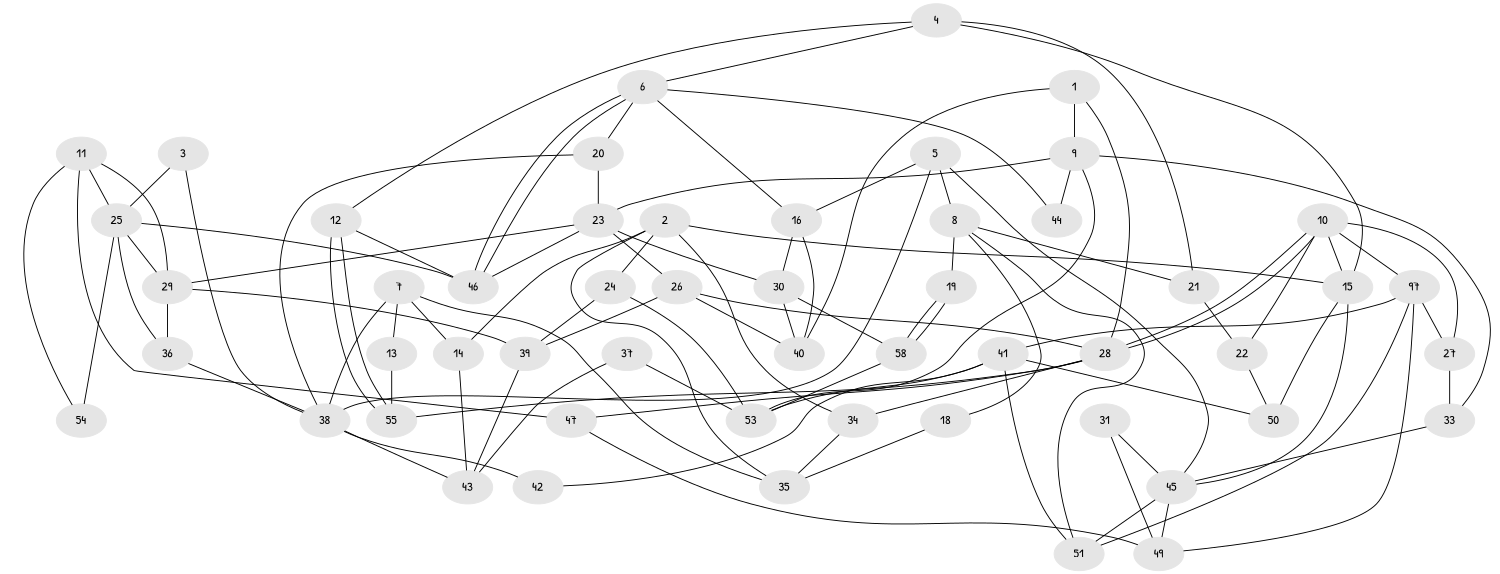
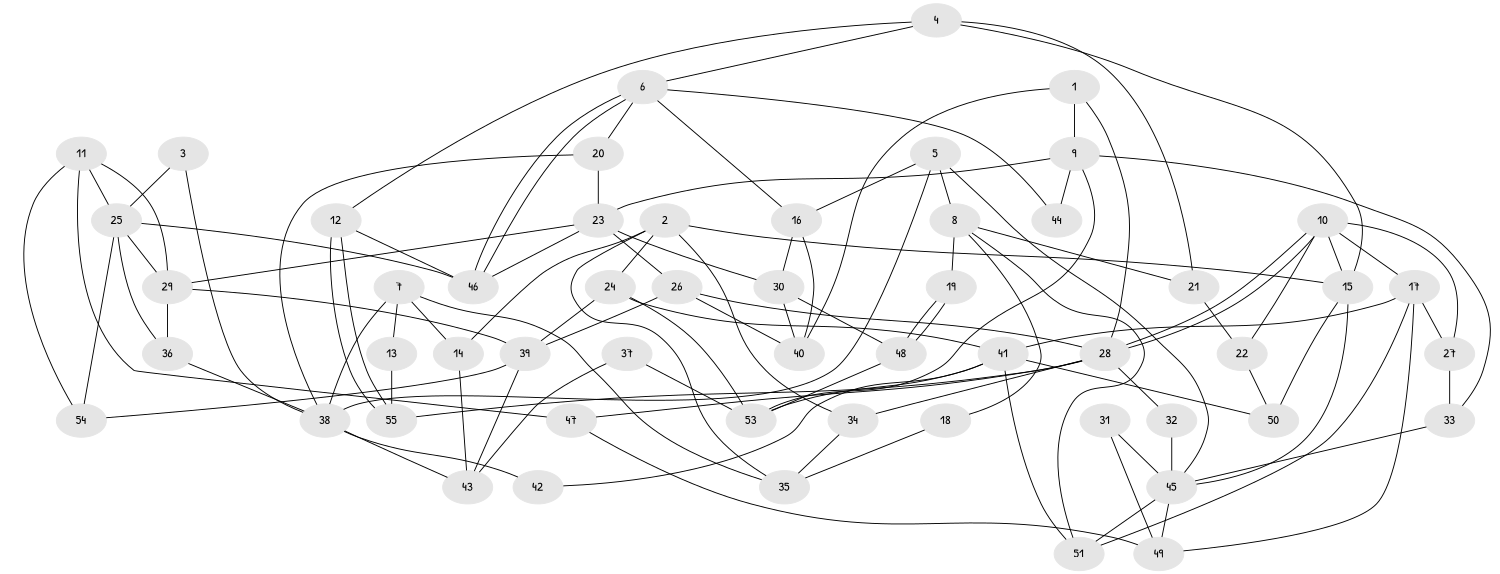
(1415, 287) -> (1415, 287)
none -> (822, 326)
(901, 354) -> (901, 354)
none -> (307, 399)
none -> (1172, 421)
